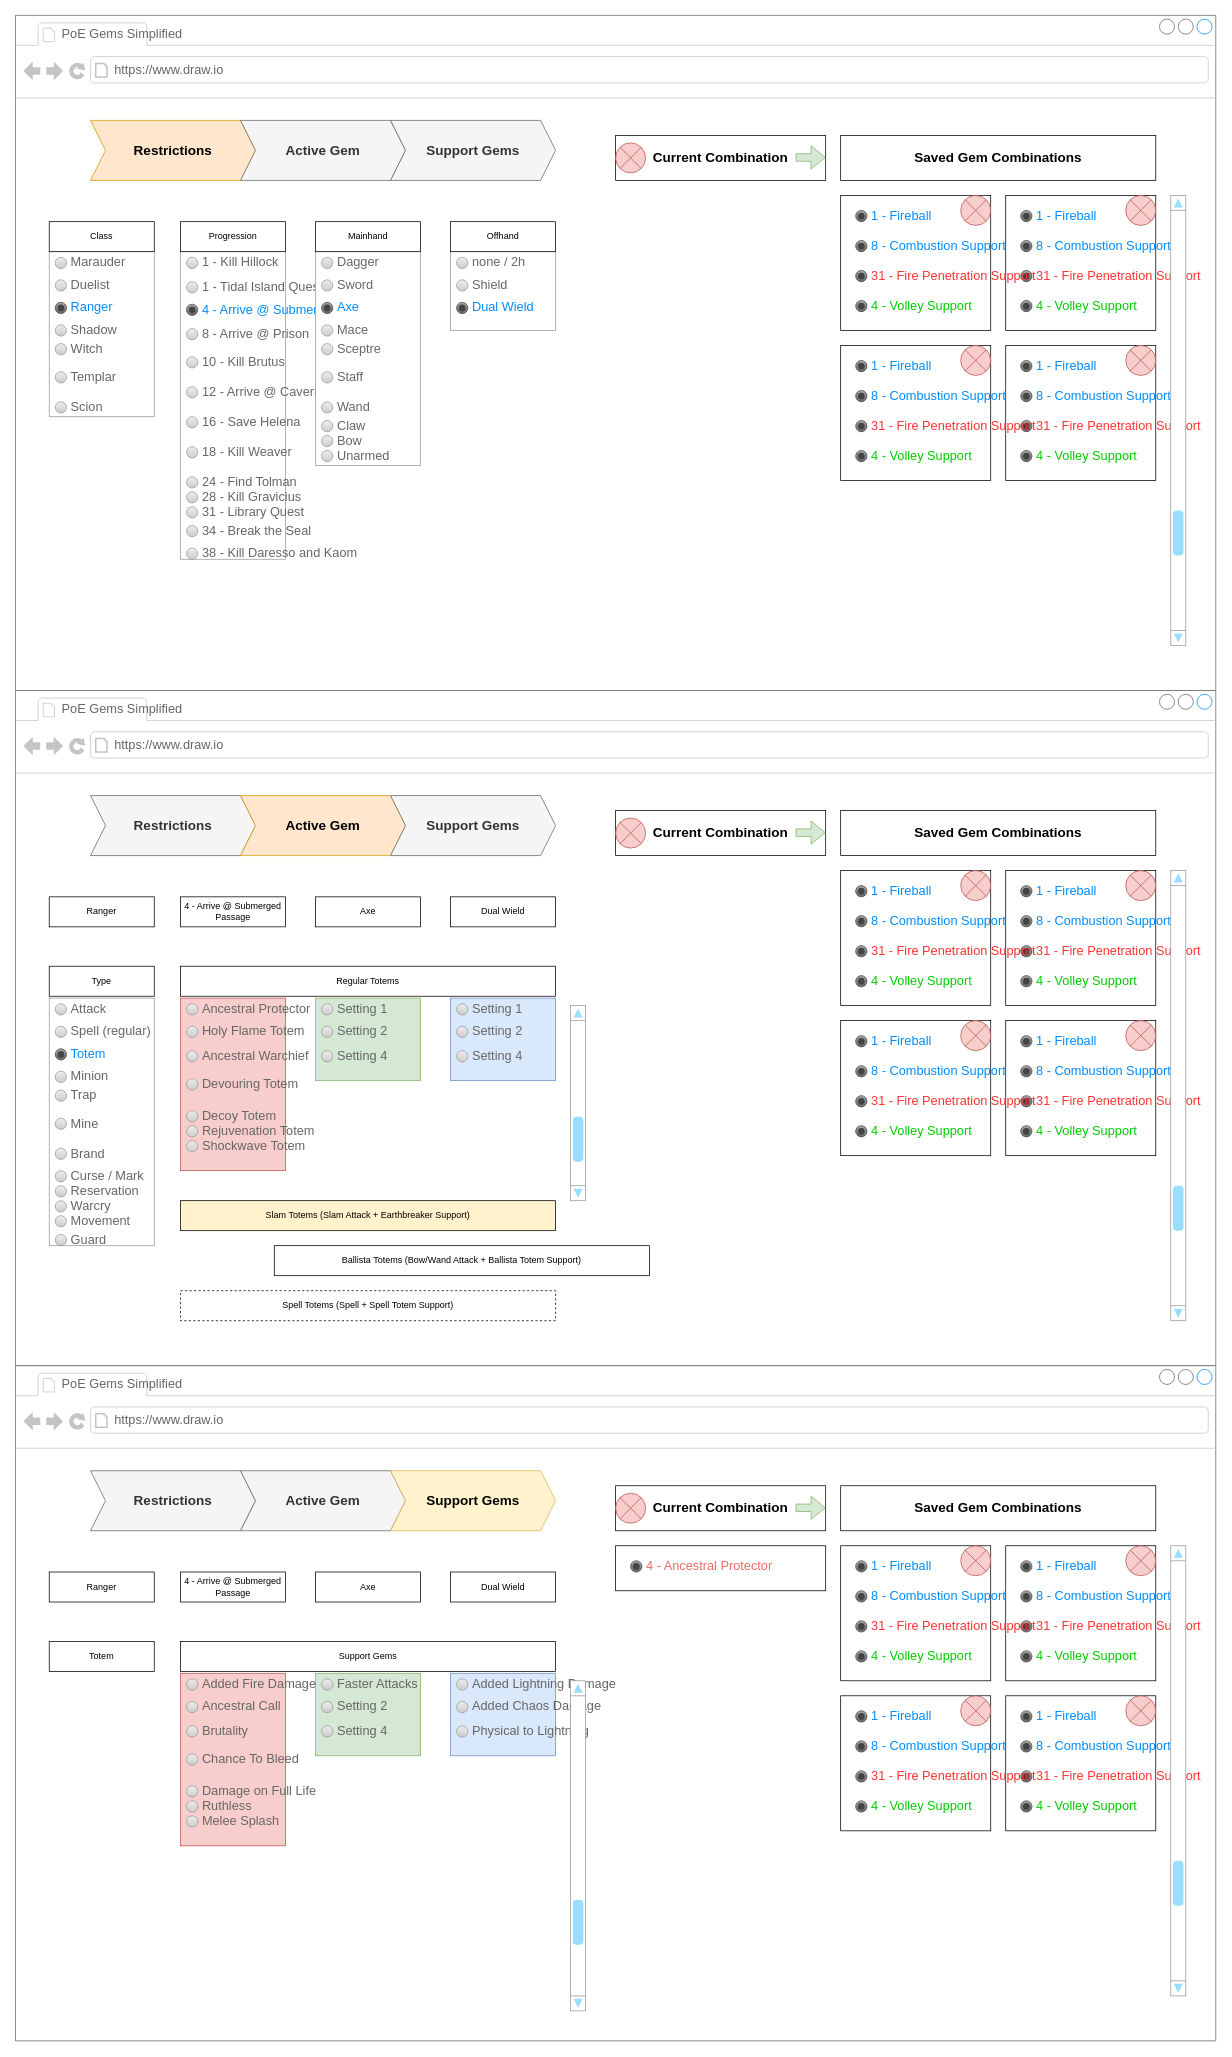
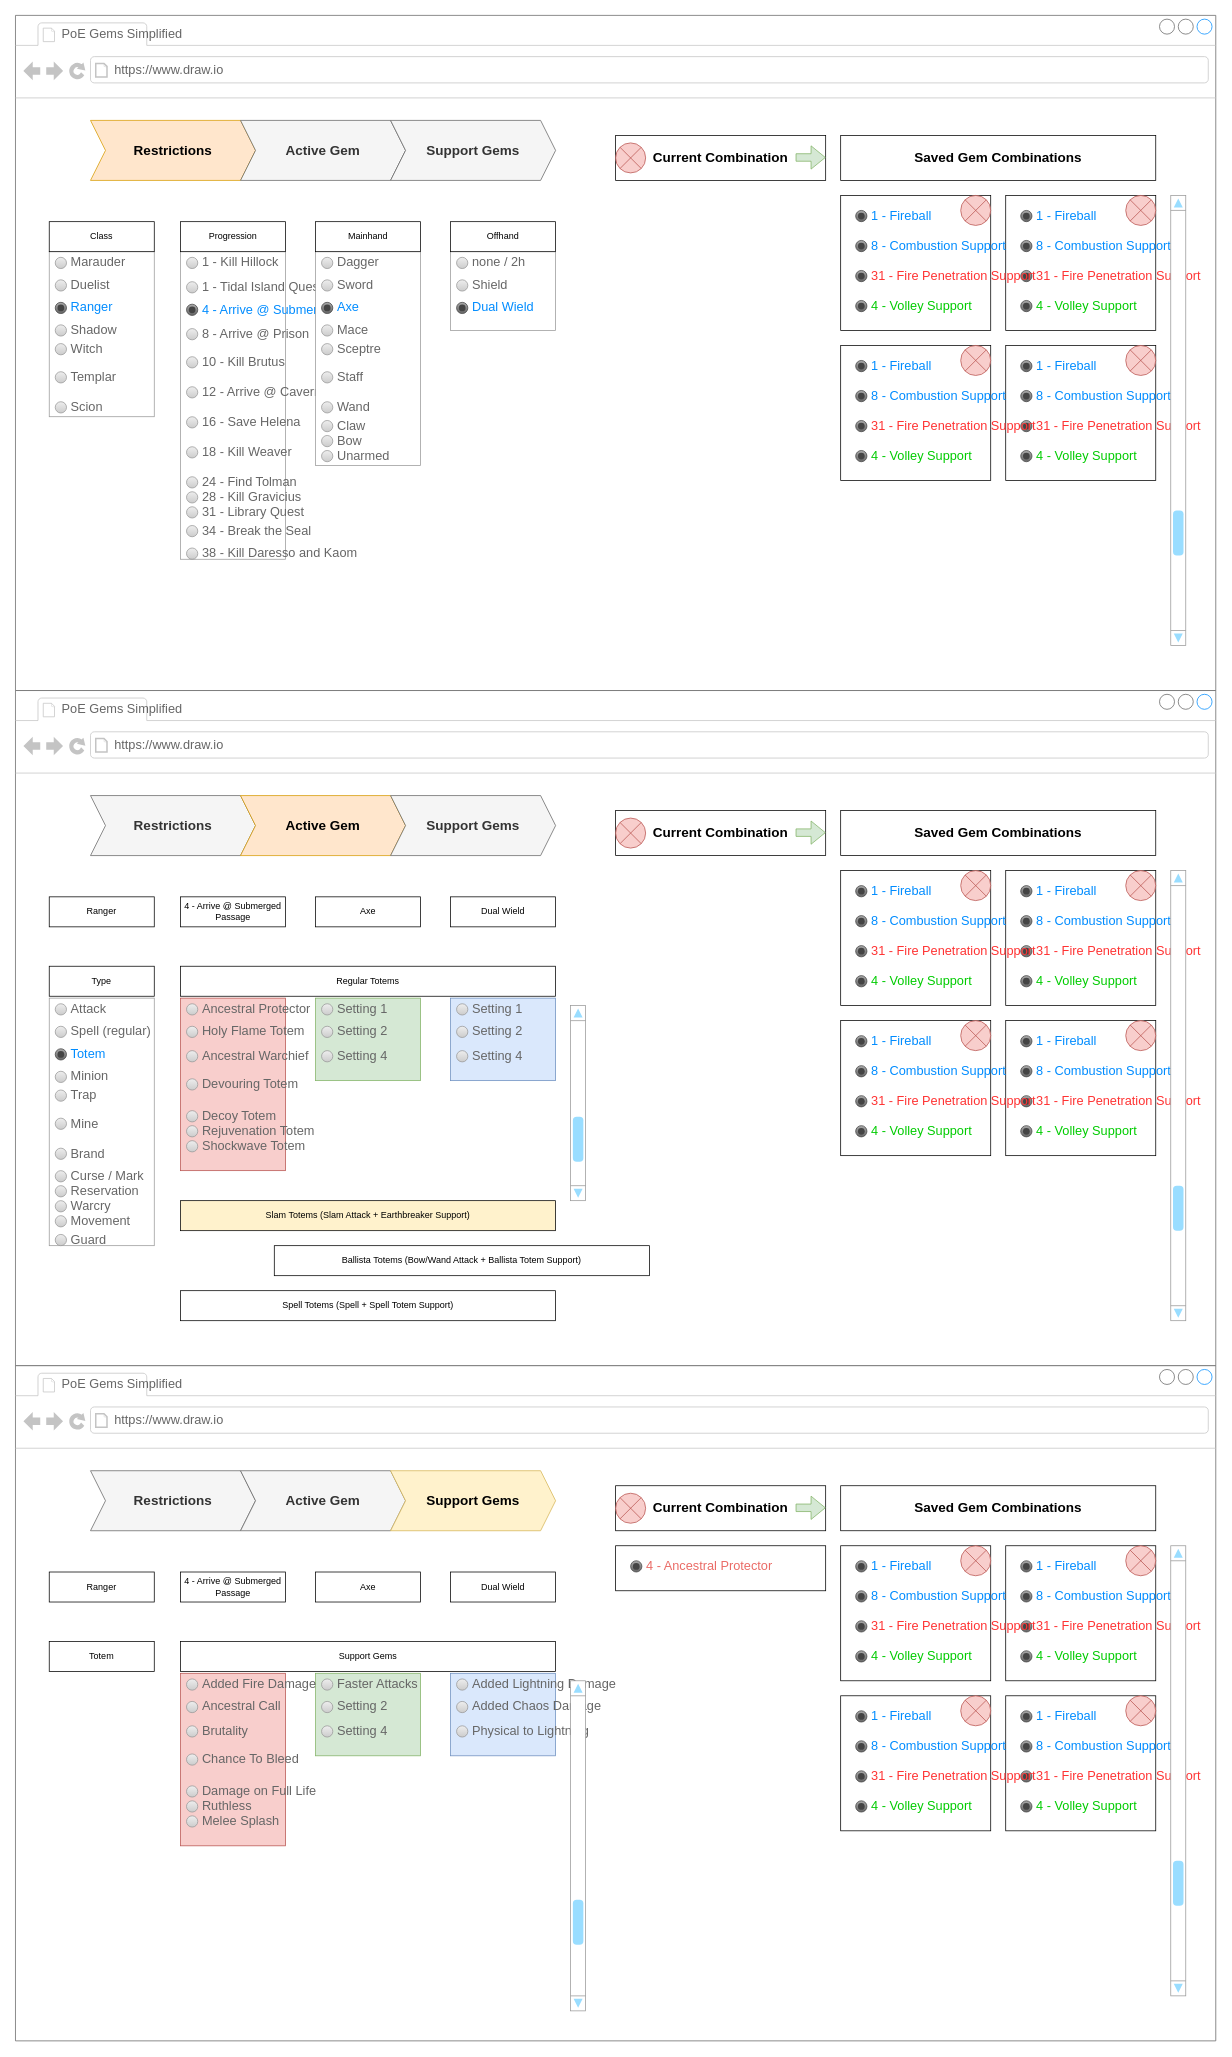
(368, 1305) -> (368, 1305)
